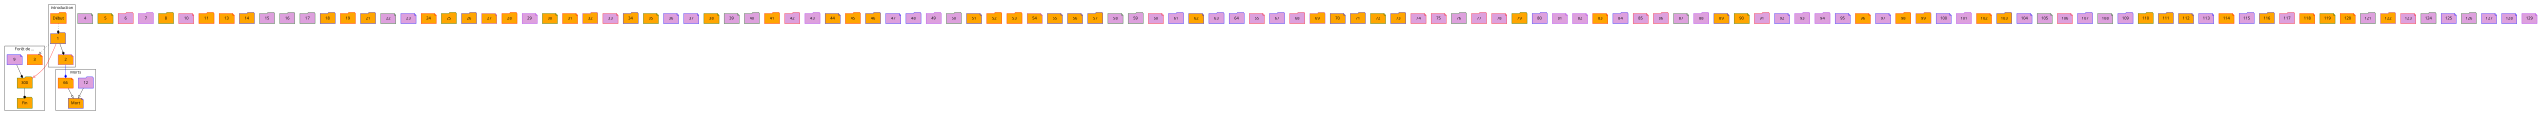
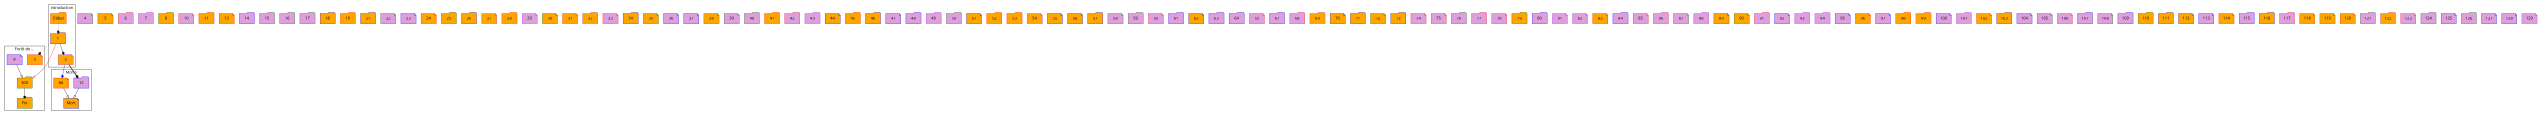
(247, 19) -> (247, 19)
(46, 47) -> (46, 47)
(19, 70) -> (19, 70)
none -> (73, 71)
